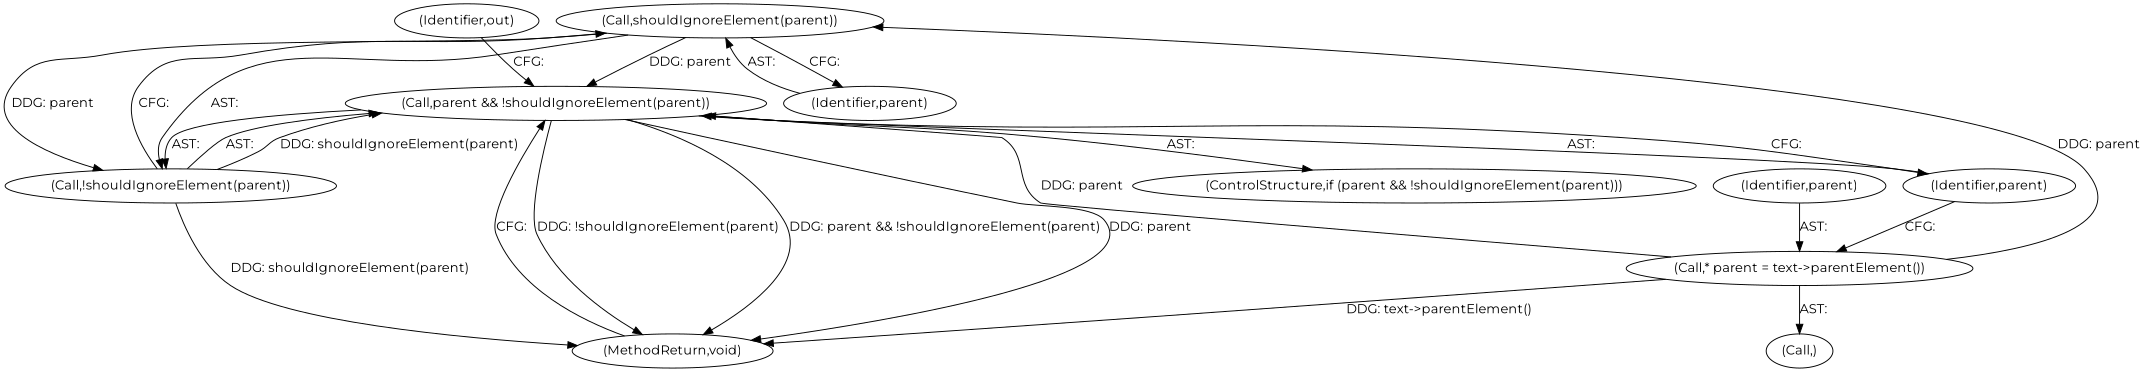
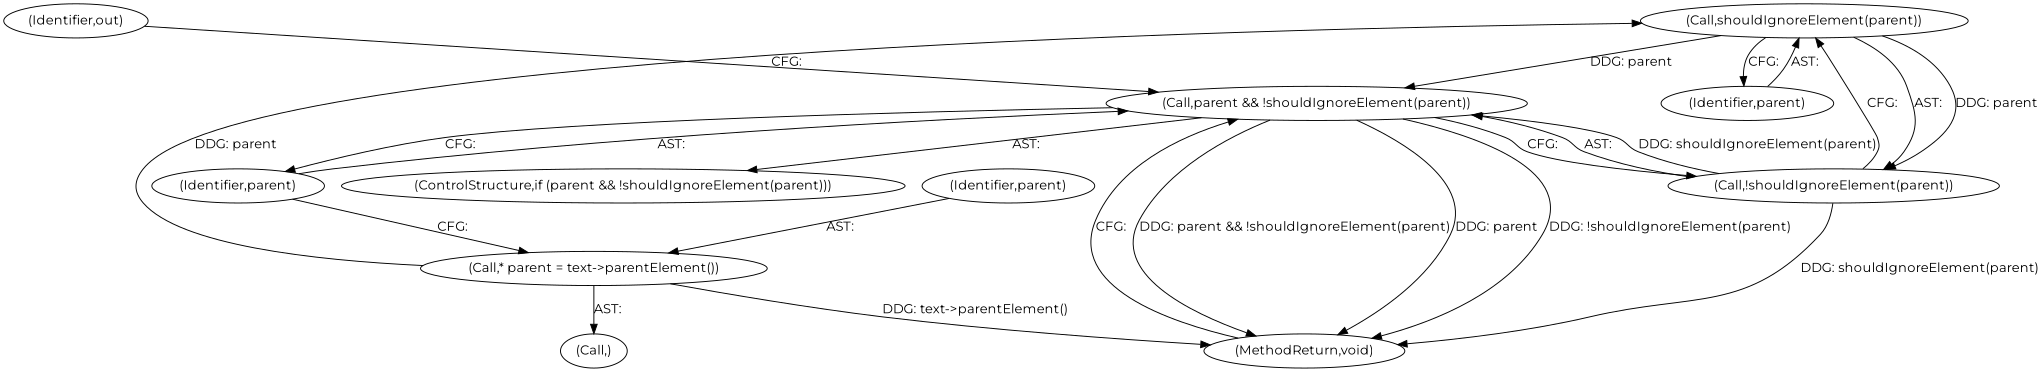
(188, 145) -> (1545, 145)
(1174, 215) -> none
